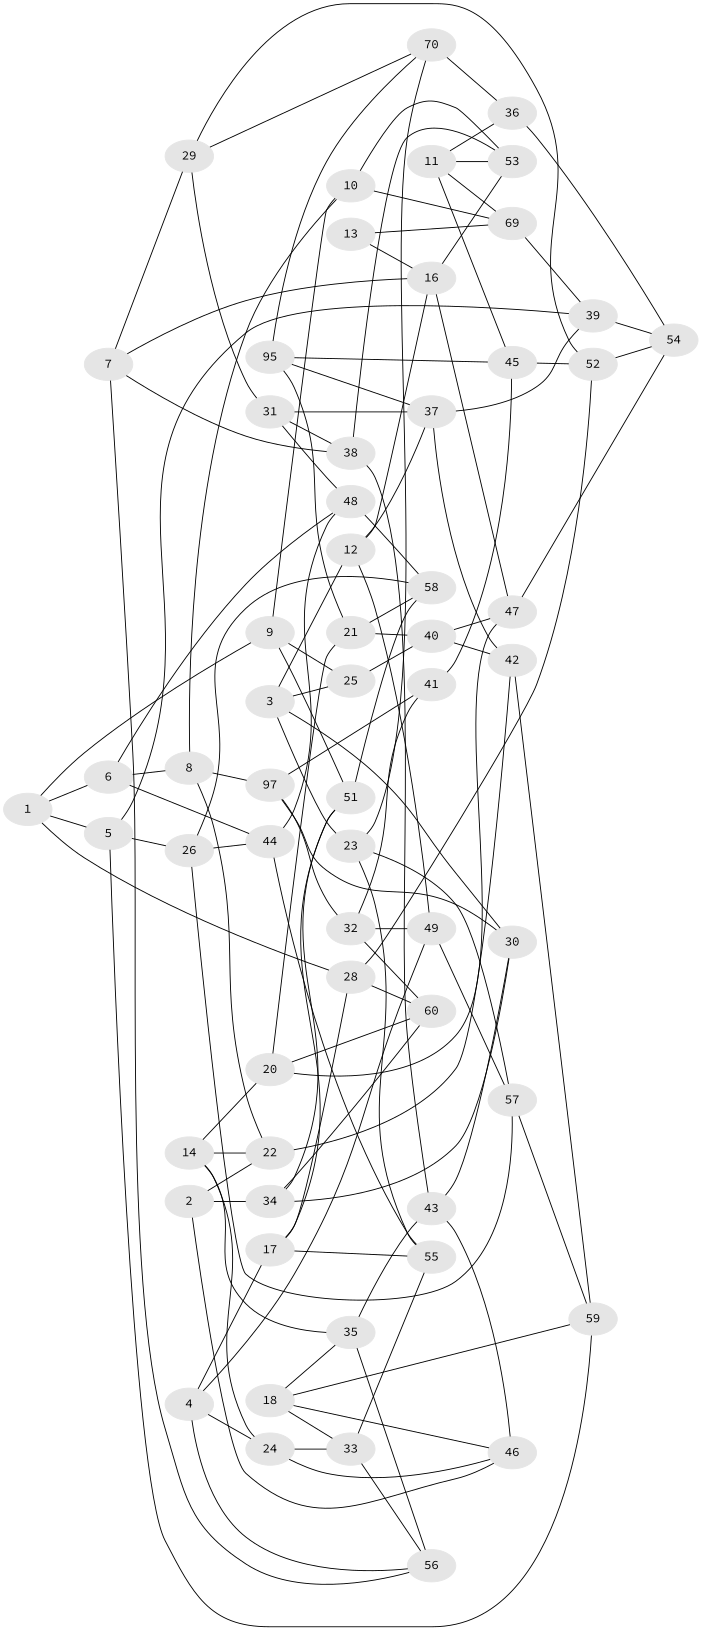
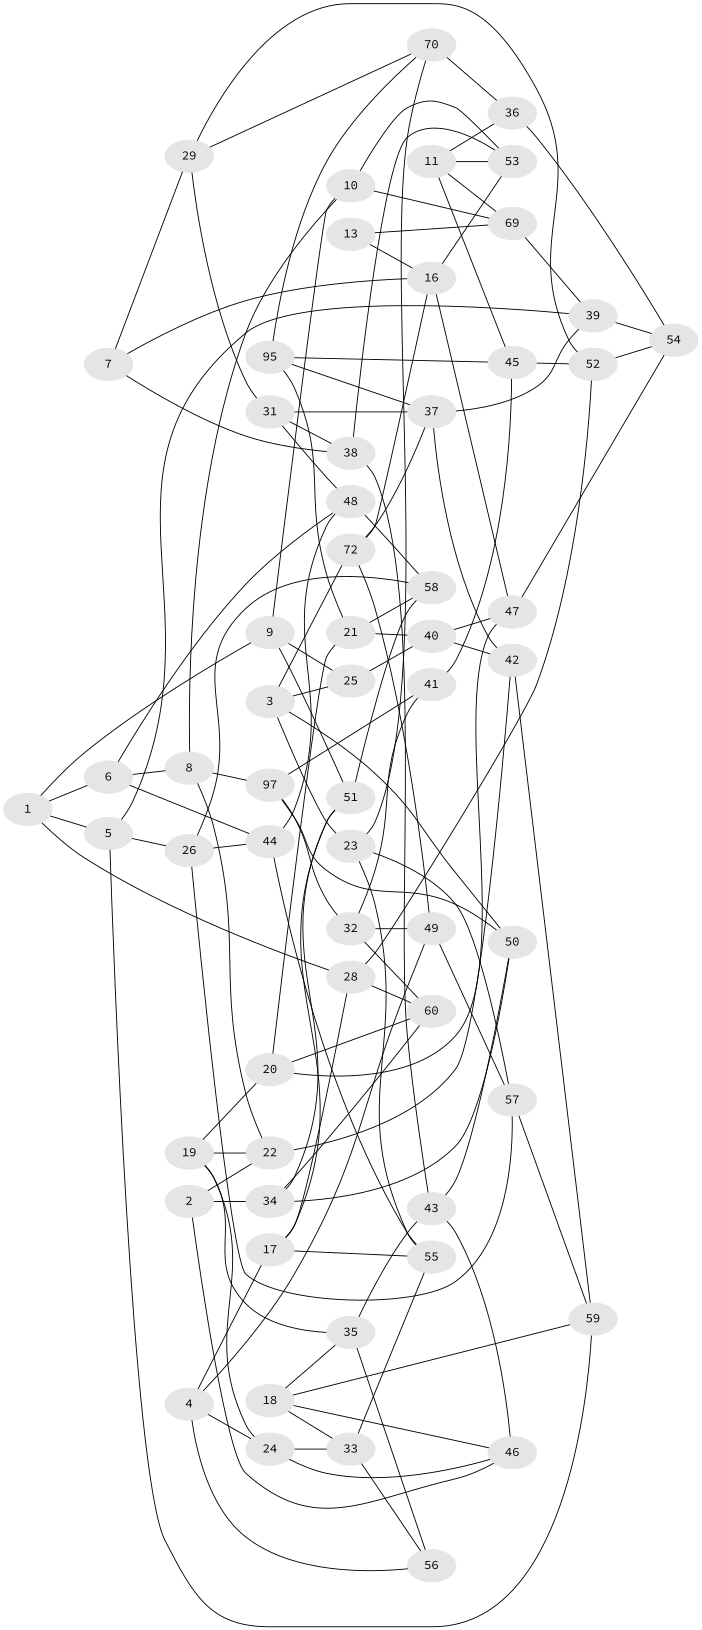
(351, 550) -> (351, 550)
(512, 942) -> (512, 942)
(136, 1071) -> none
(189, 1153) -> (189, 1153)
